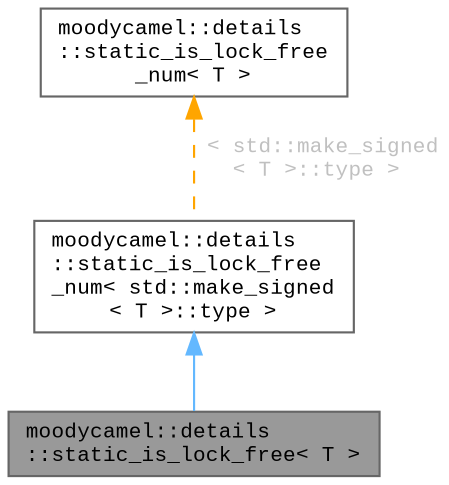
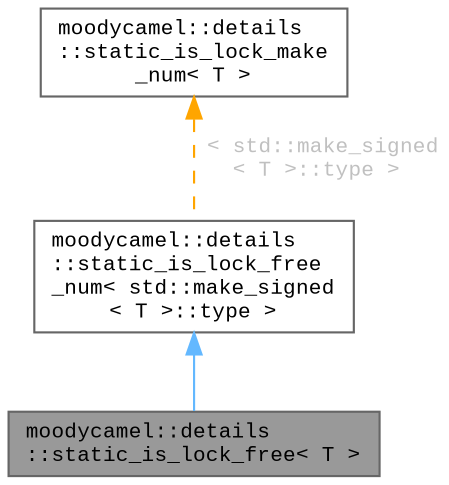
(194, 53) -> (194, 53)
